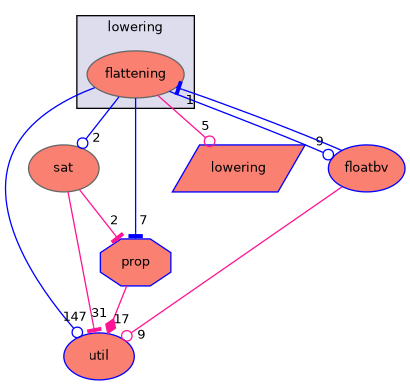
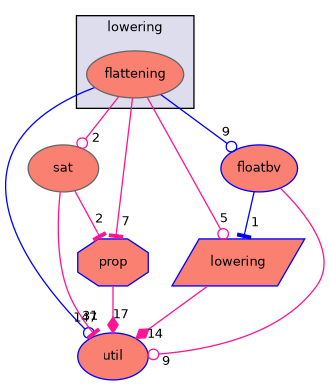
(103, 118) -> (102, 118)
(262, 119) -> (250, 212)
(136, 165) -> (124, 165)
none -> (178, 307)
